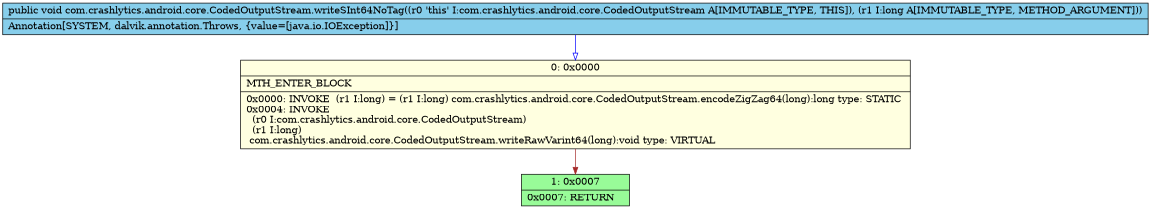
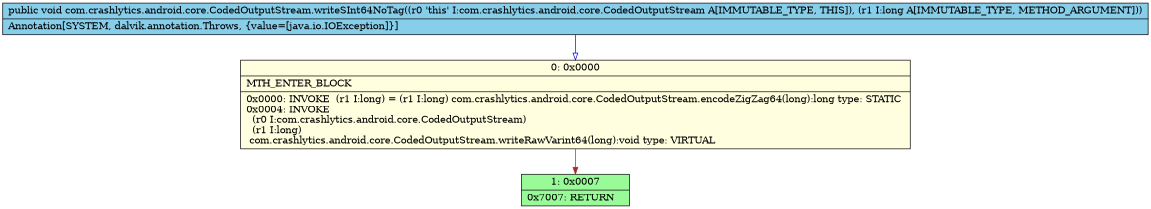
(575, 198) -> (575, 198)
